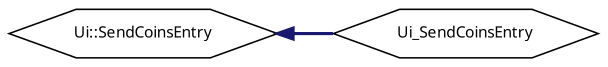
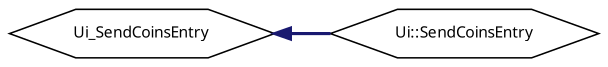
(313, 34) -> (311, 34)
